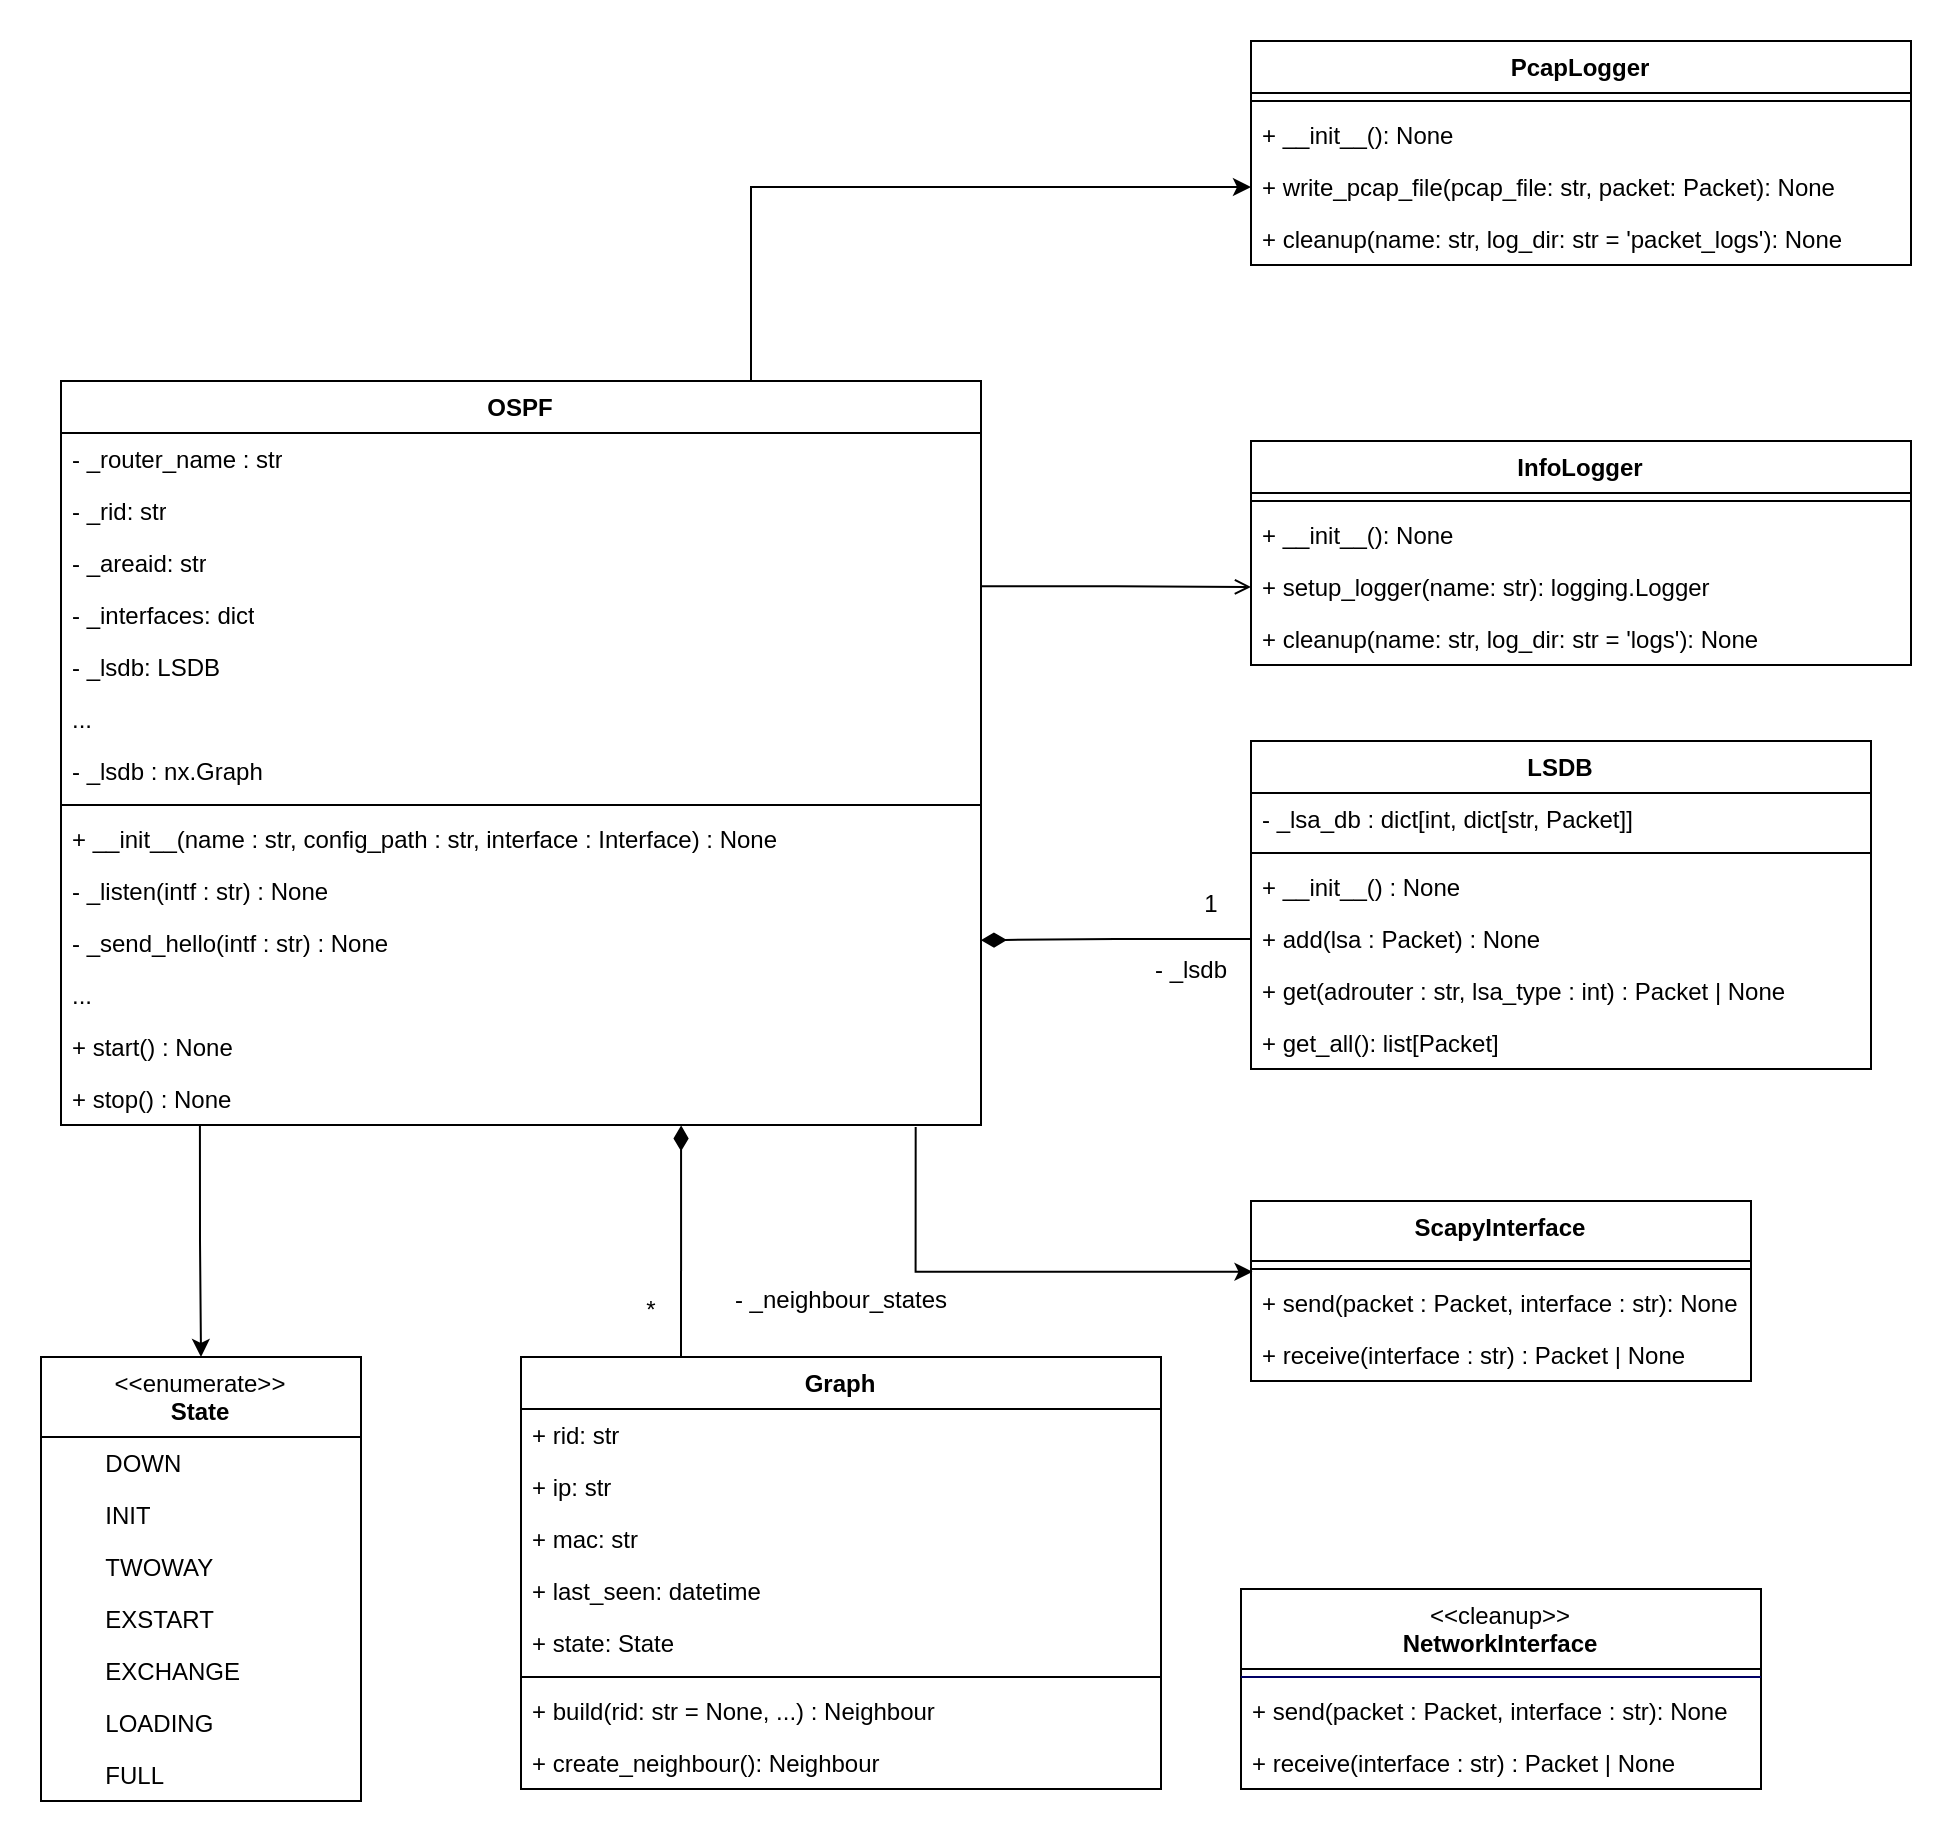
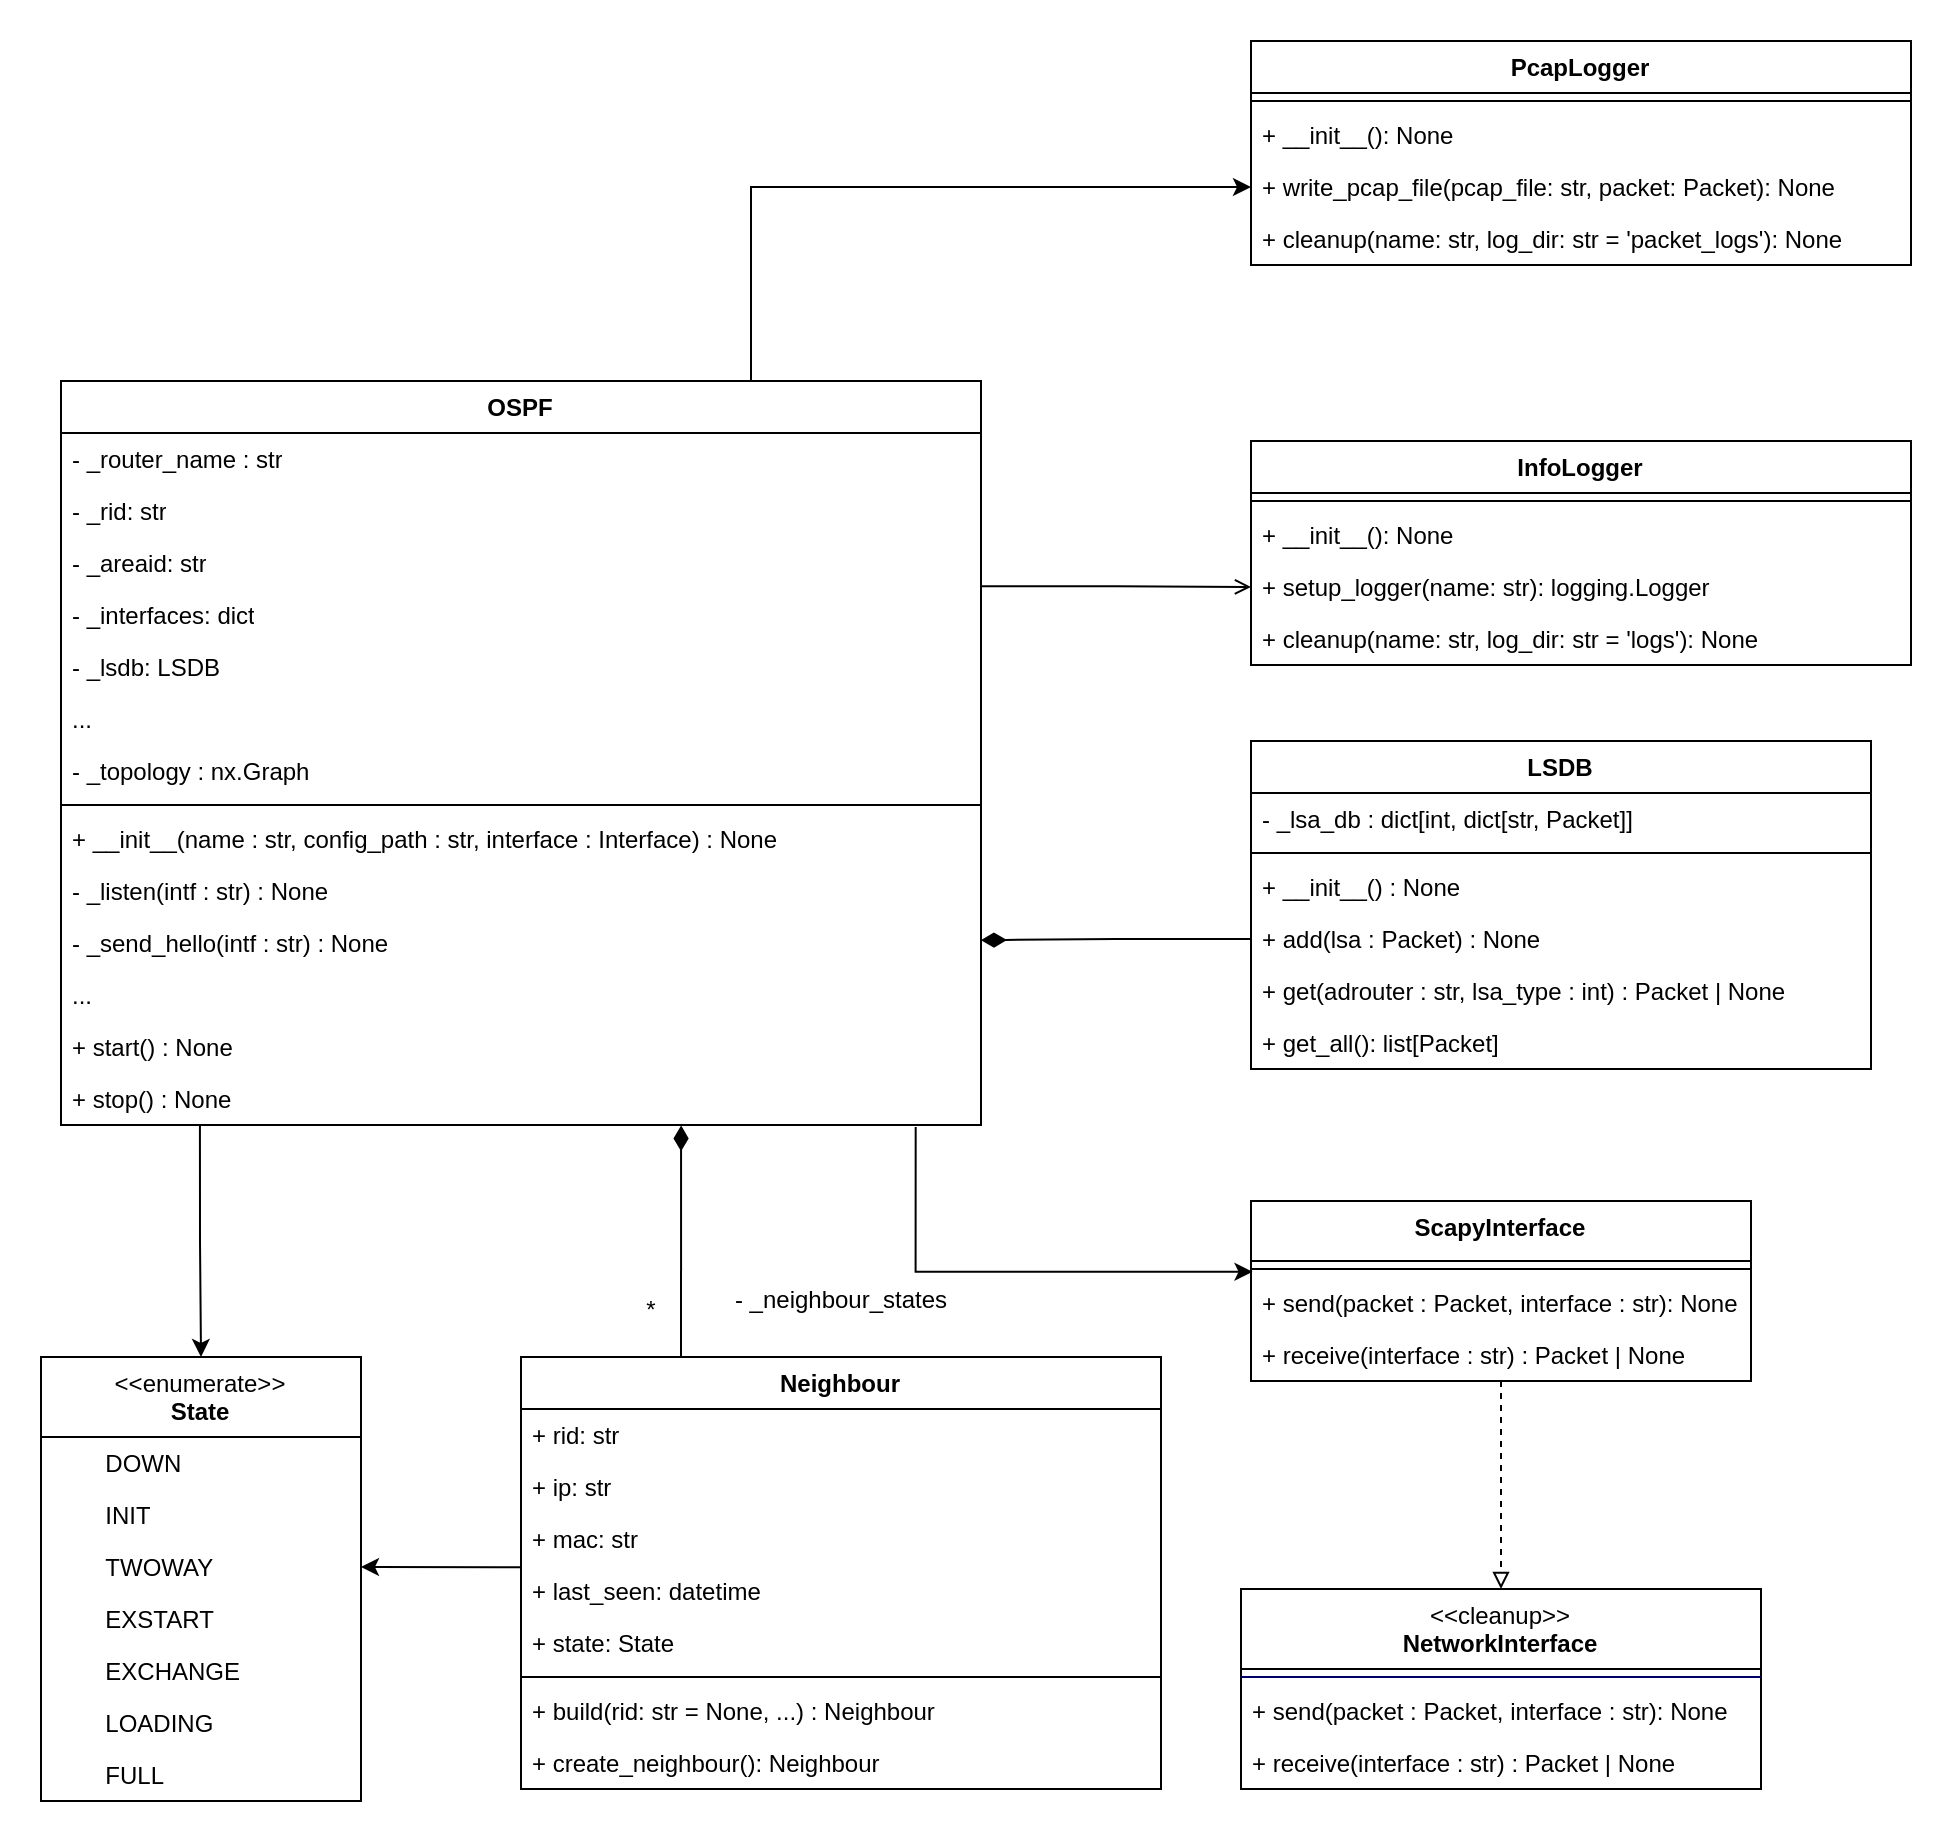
(175, 773) -> (202, 773)
(1211, 905) -> none
(1191, 971) -> none
(841, 1385) -> (841, 1385)
none -> (1501, 1478)
none -> (446, 1567)
